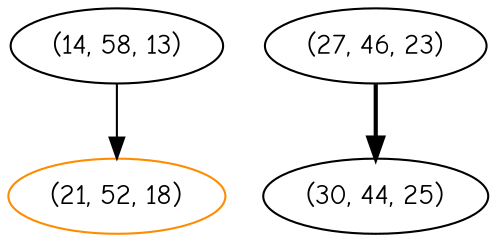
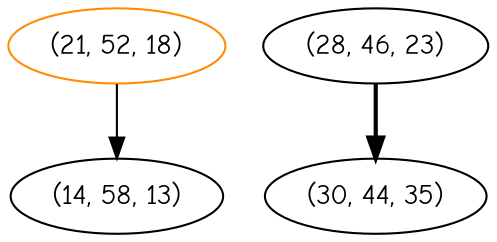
(376, 46) -> (376, 46)
(117, 111) -> (117, 111)
(376, 196) -> (376, 196)
